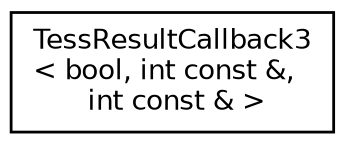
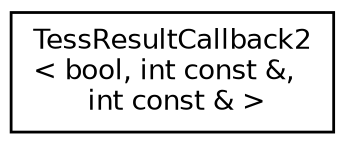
(172, 72) -> (172, 72)
